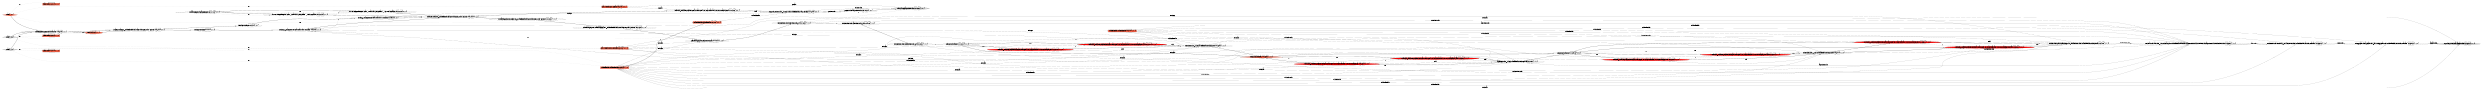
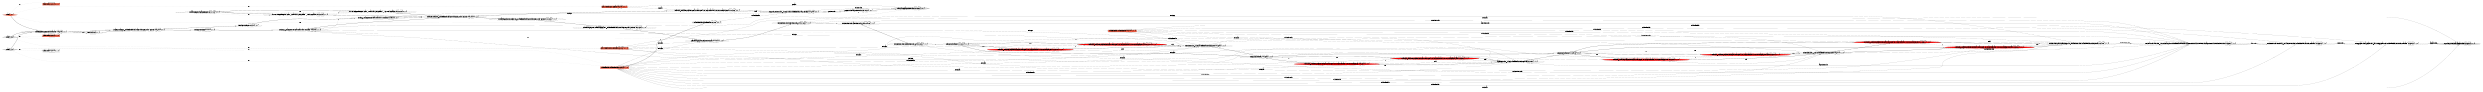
(707, 22) -> (707, 22)
(94, 33) -> (94, 33)
(51, 51) -> (51, 51)
(1262, 57) -> (1262, 57)
